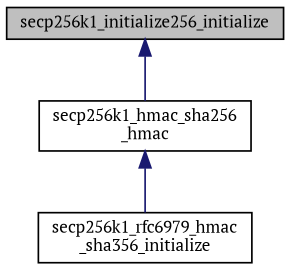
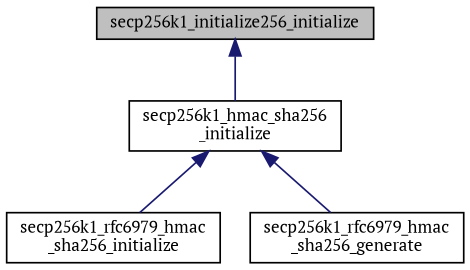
(145, 126) -> (235, 126)
(145, 238) -> (113, 238)
none -> (357, 238)
